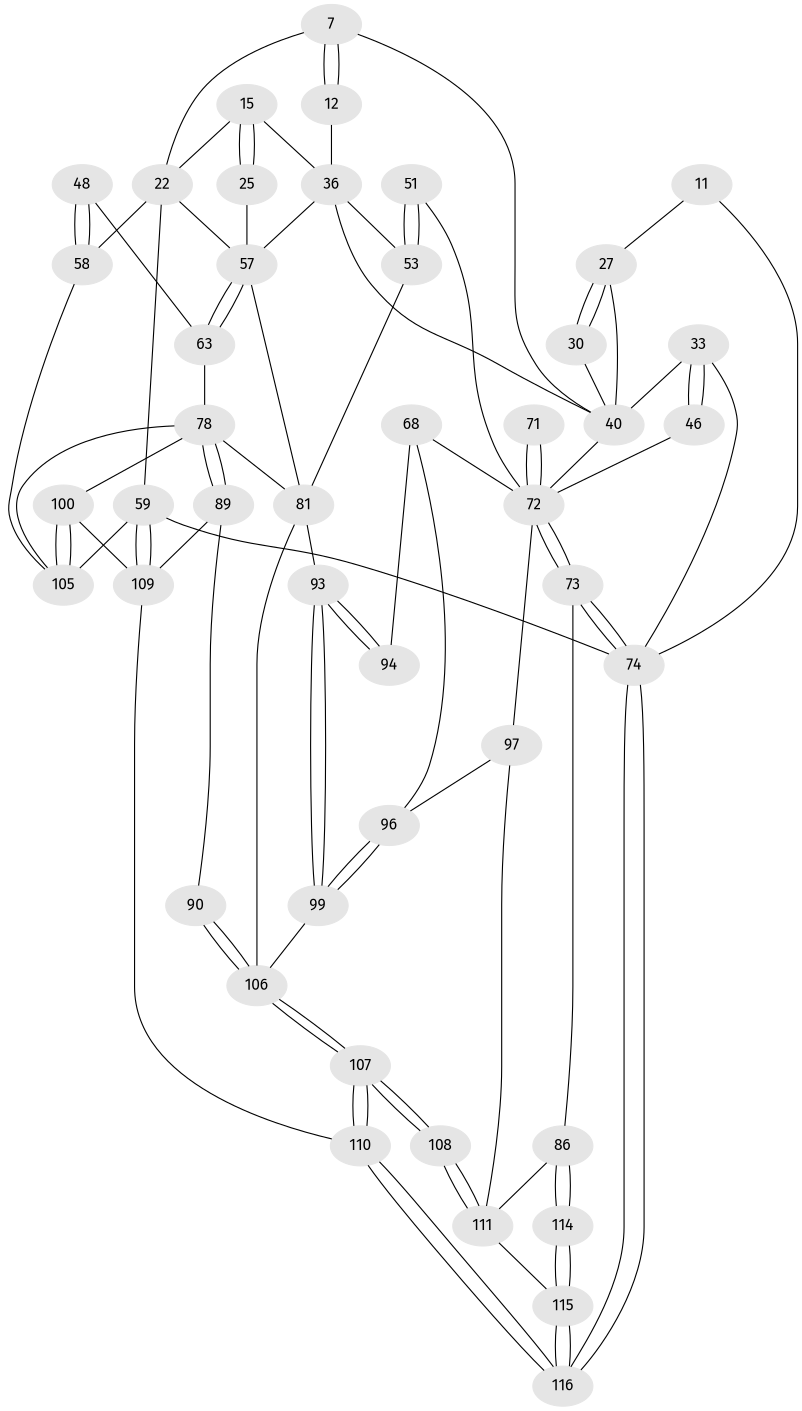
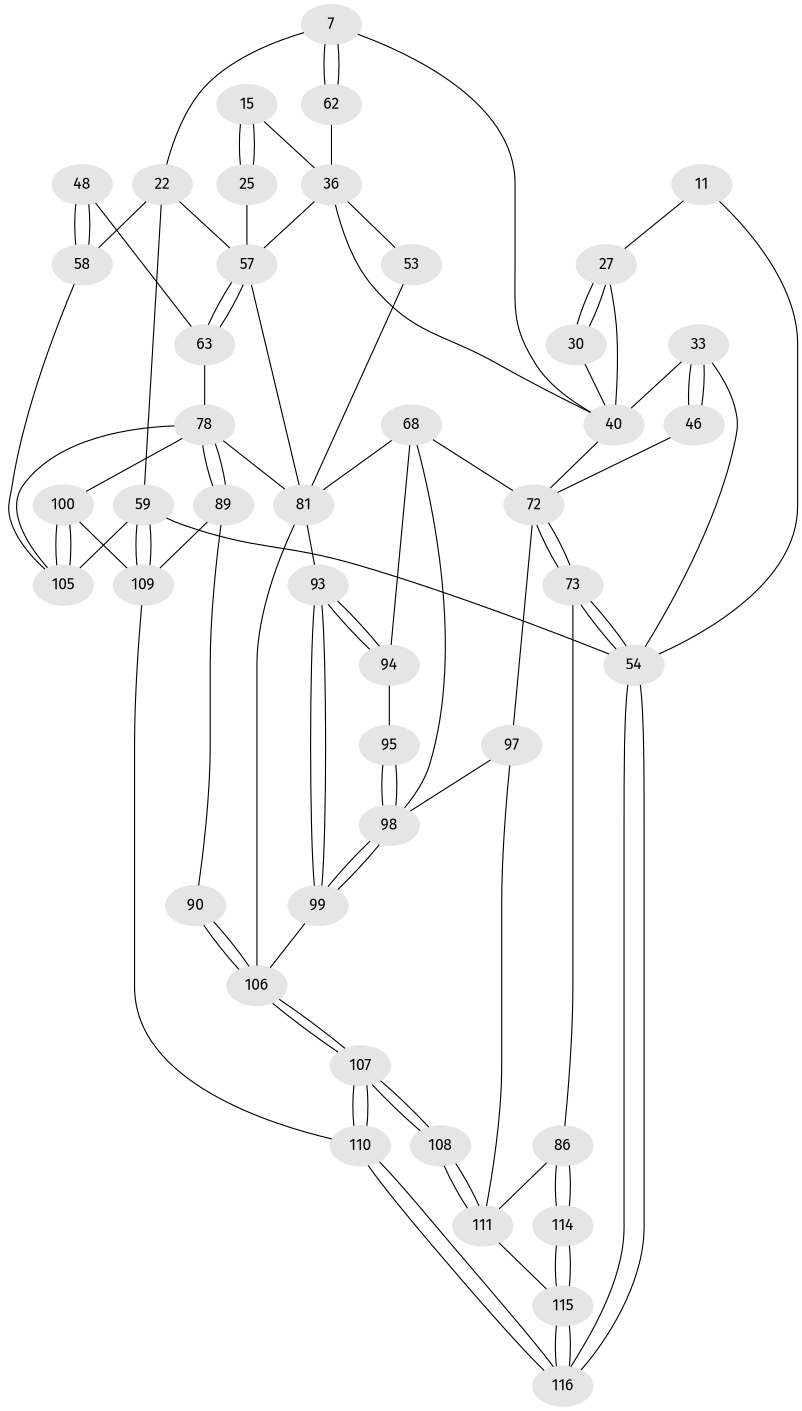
(331, 105) -> (331, 105)
(205, 145) -> none
(412, 185) -> none
(534, 425) -> none
none -> (358, 465)
(634, 665) -> (634, 665)
none -> (389, 745)
(389, 825) -> (389, 825)
